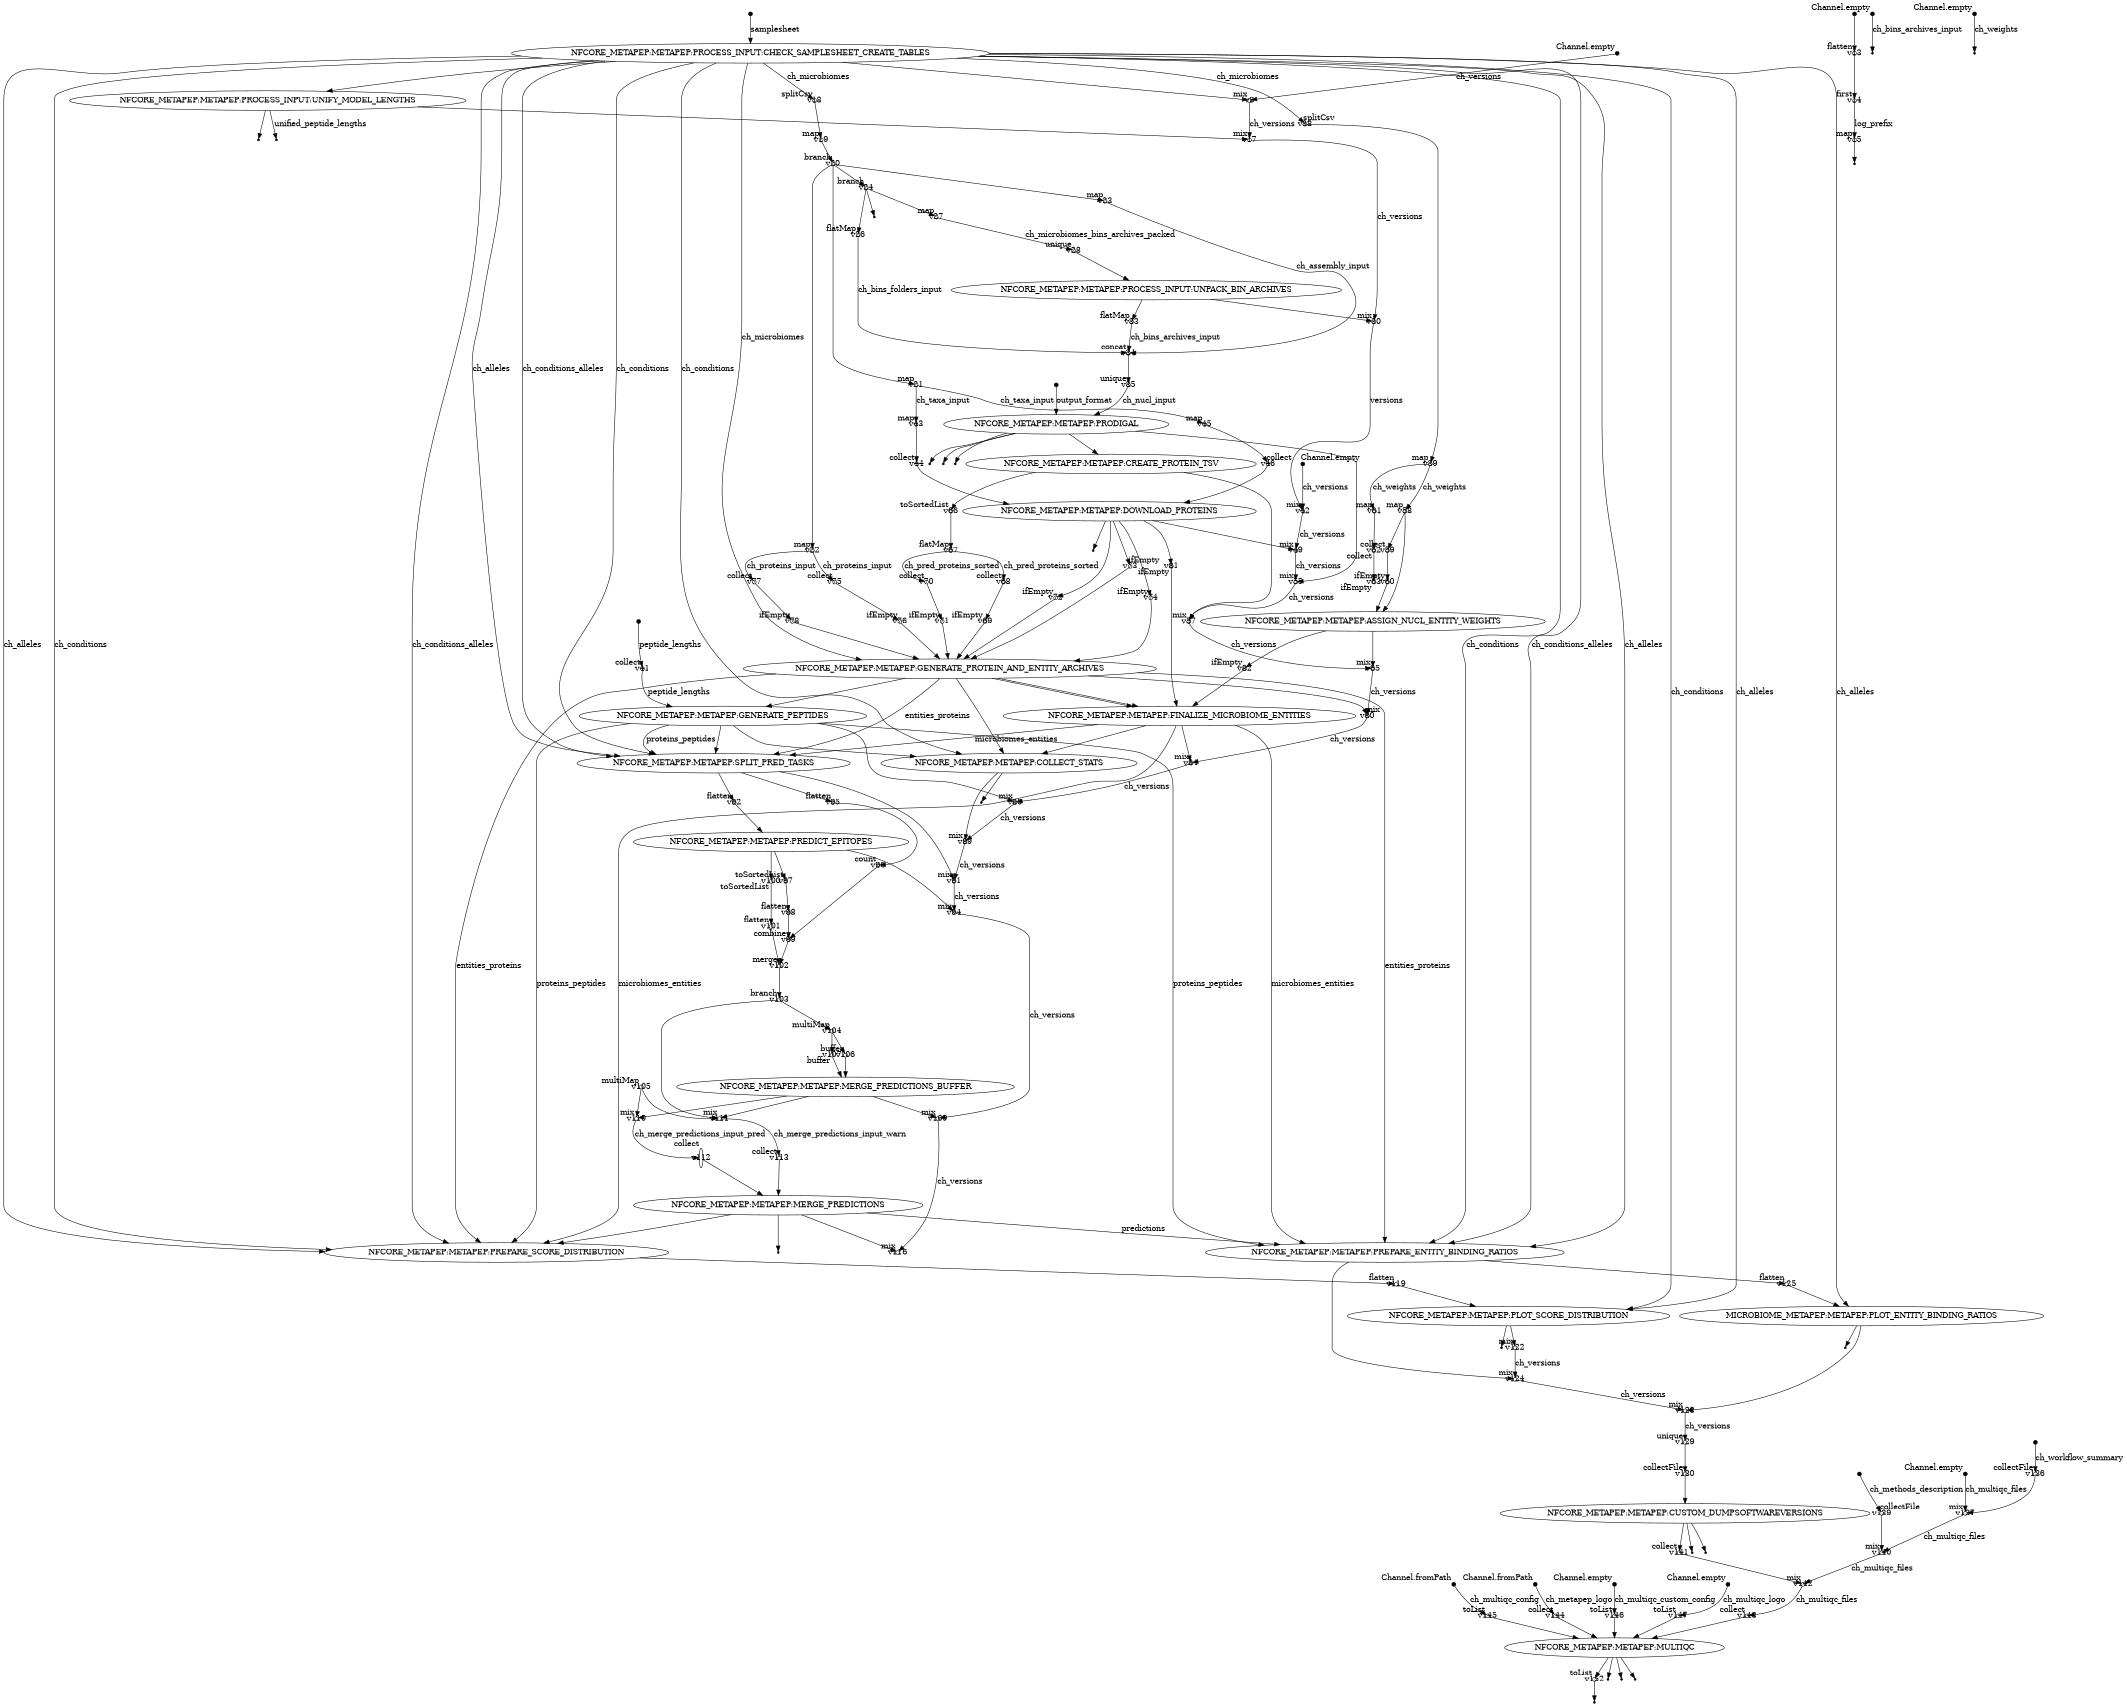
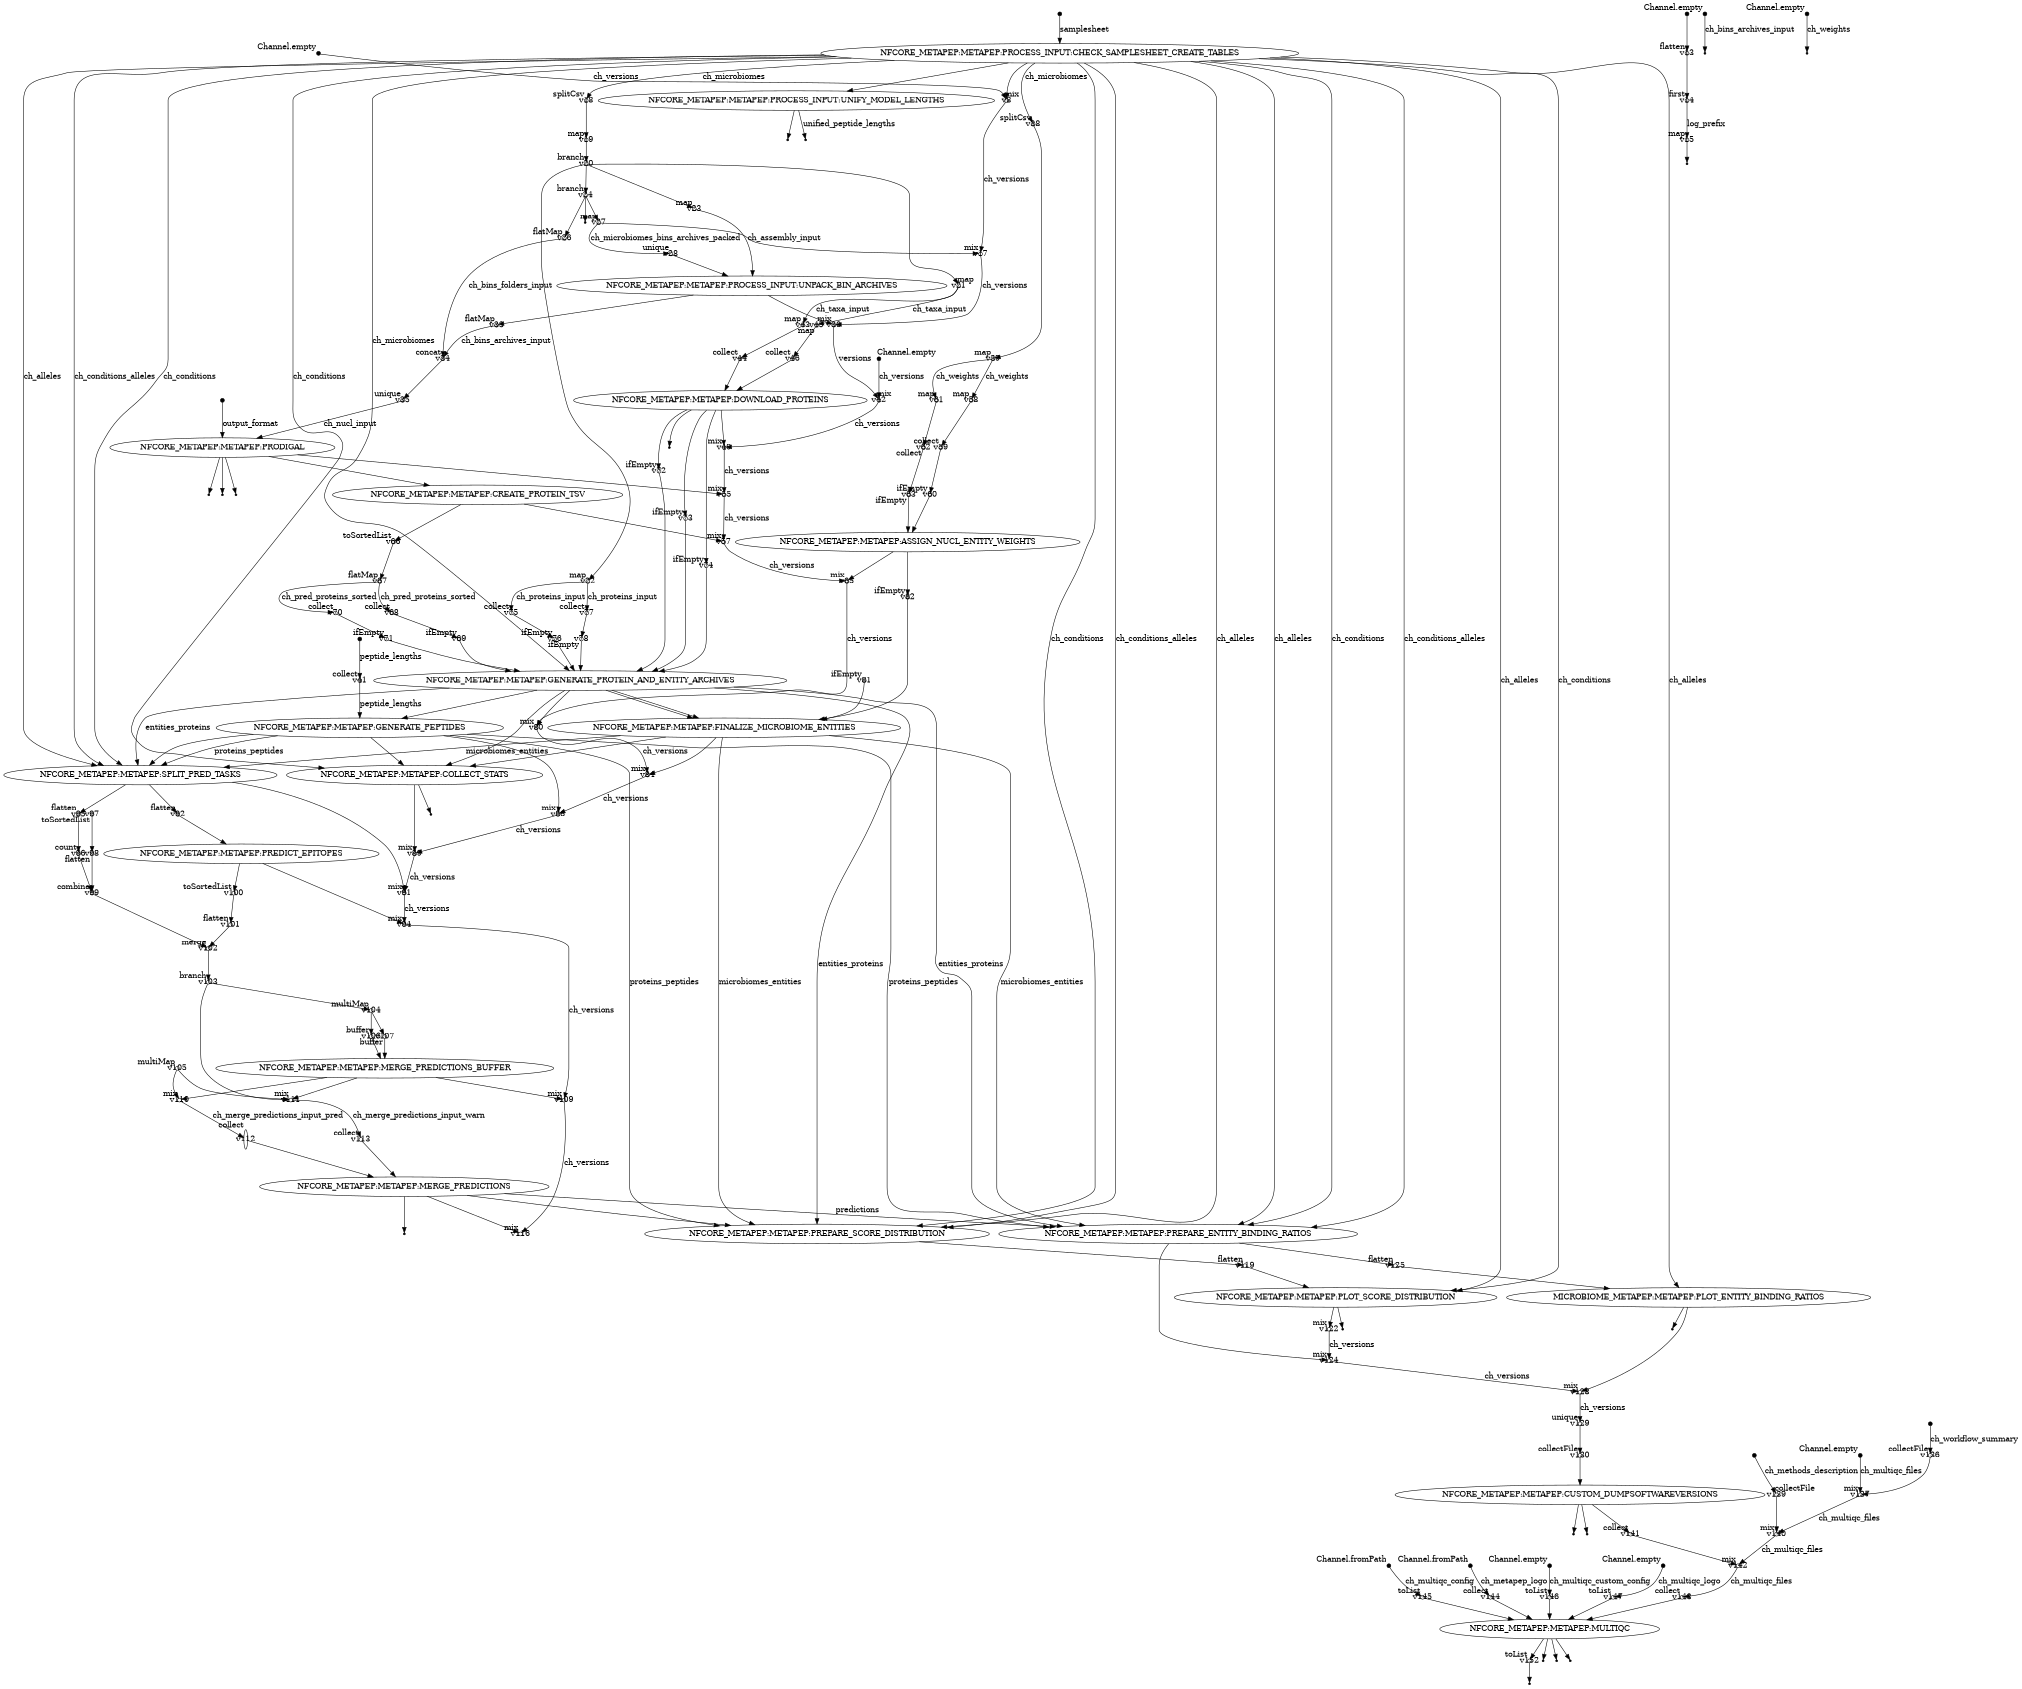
(830, 123) -> (785, 247)
(1347, 283) -> (737, 228)
(1162, 536) -> none
(1402, 562) -> (908, 512)
(779, 863) -> none
